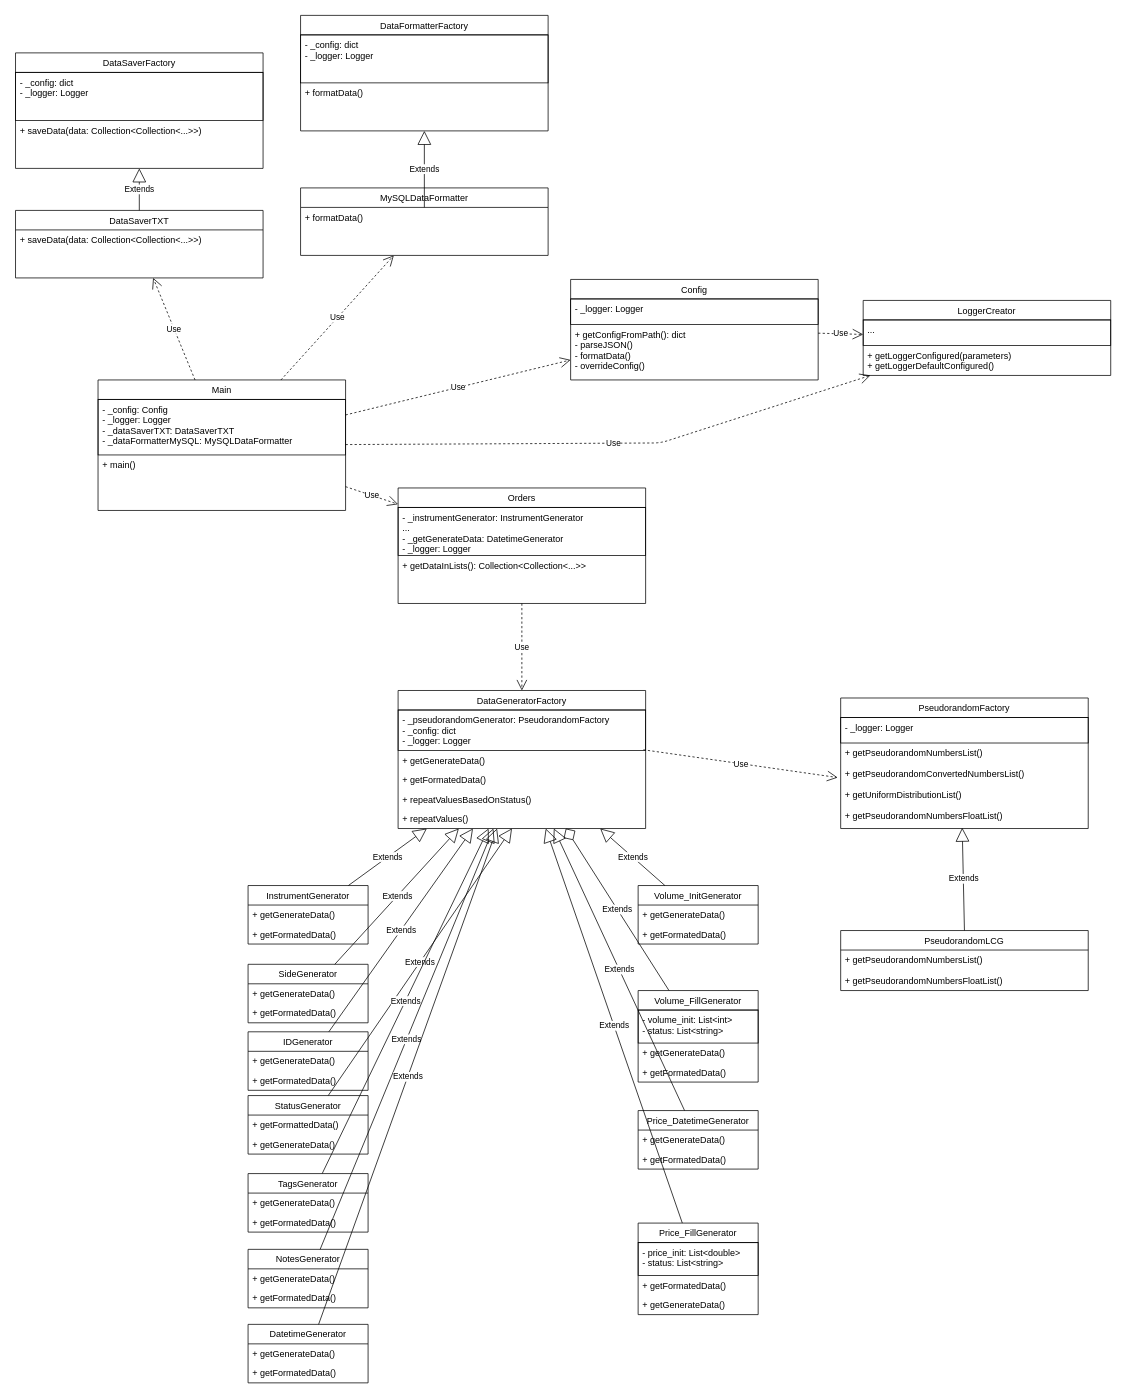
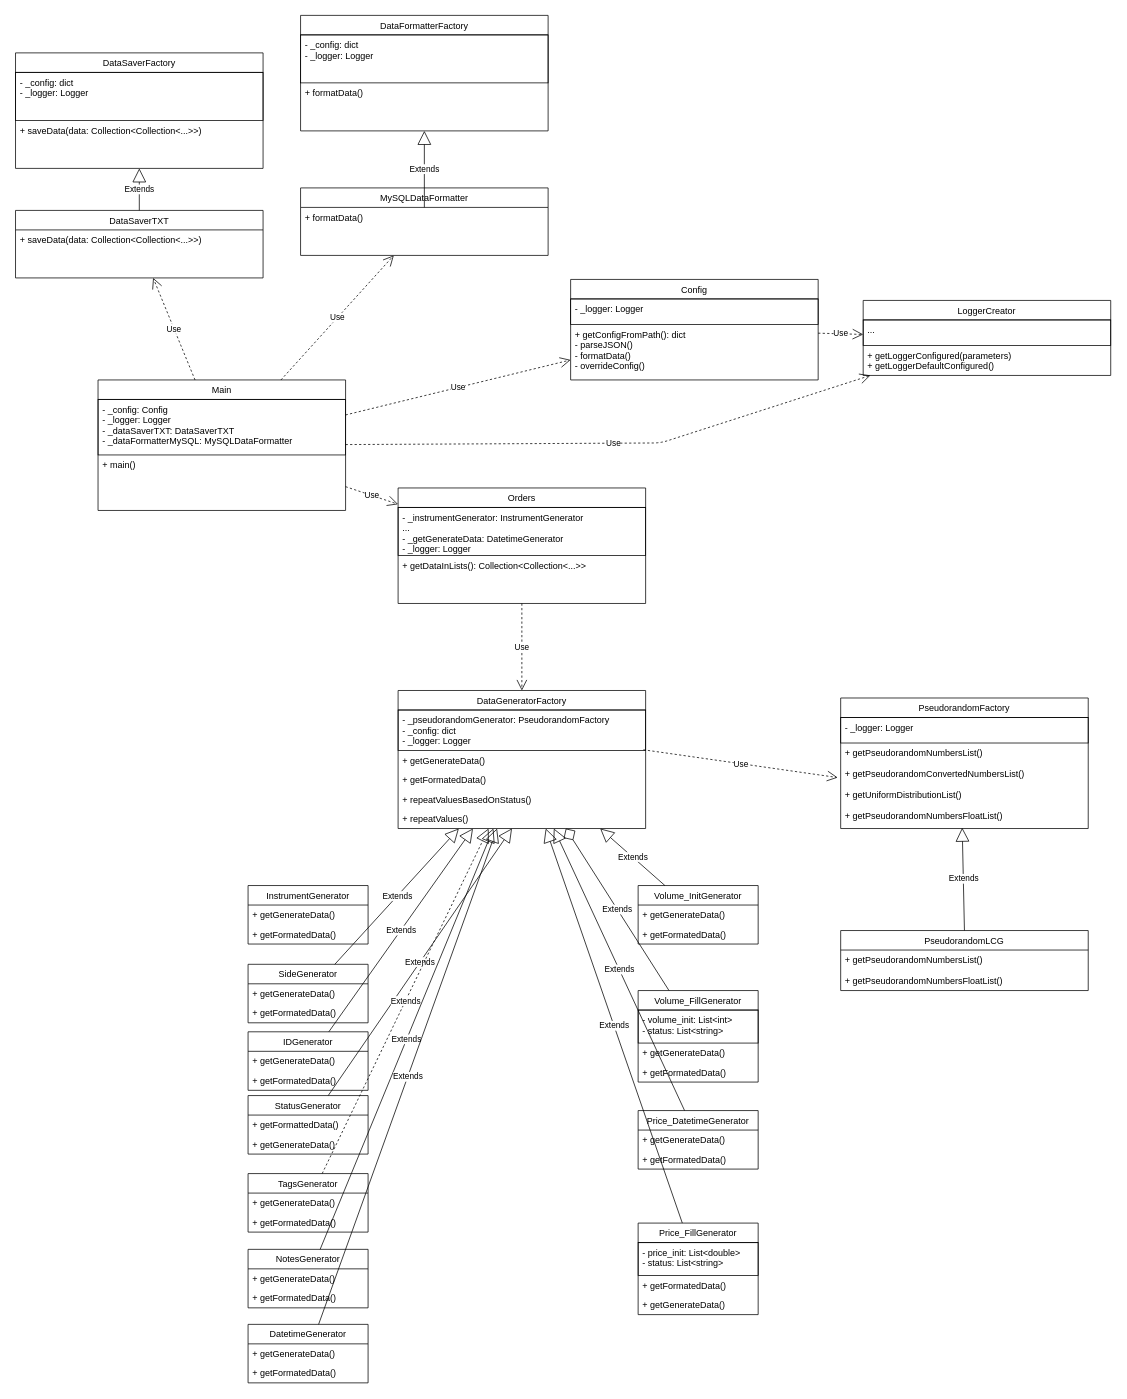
(383, 860) -> none
(363, 1089) -> (363, 1089)
